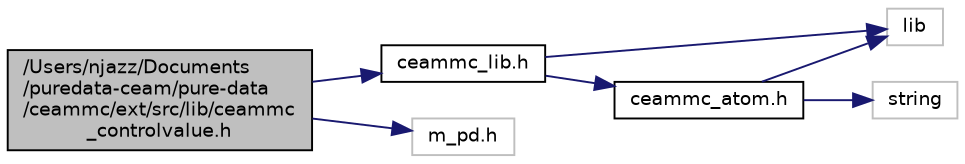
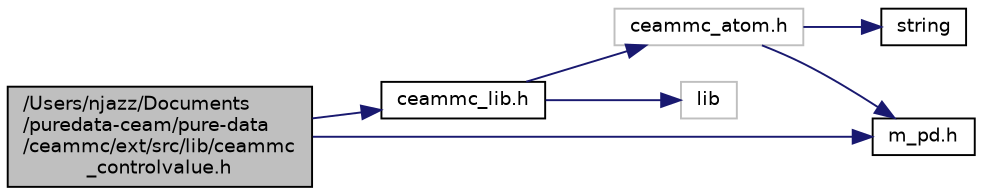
(815, 63) -> (822, 73)
(709, 100) -> (709, 27)
(915, 100) -> (924, 27)
(463, 137) -> (924, 137)
